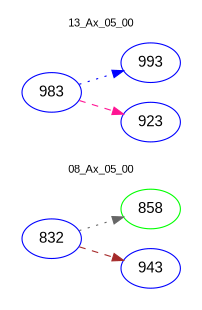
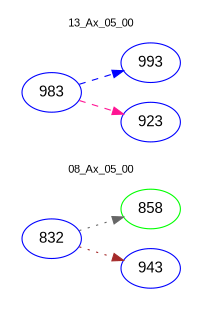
(96, 79) -> (96, 79)
(96, 252) -> (96, 252)
